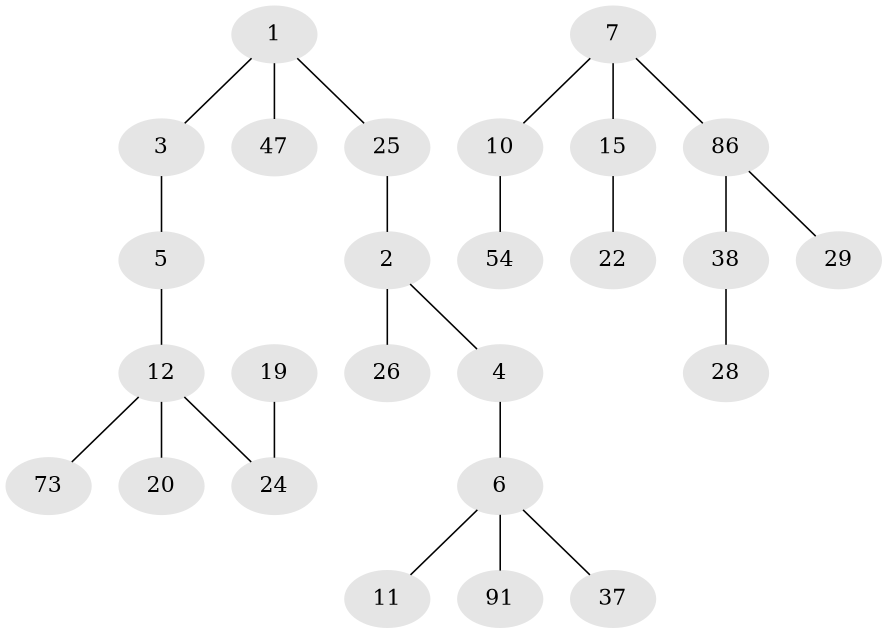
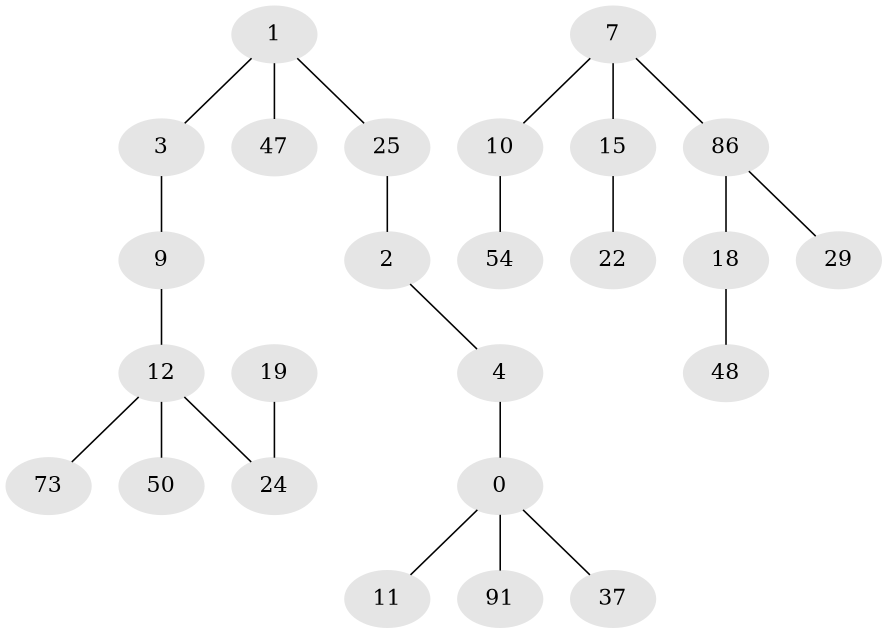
(162, 260) -> (162, 260)
(726, 260) -> (726, 260)
(387, 373) -> none
(726, 373) -> (726, 373)
(162, 486) -> (162, 486)
(500, 486) -> (500, 486)
